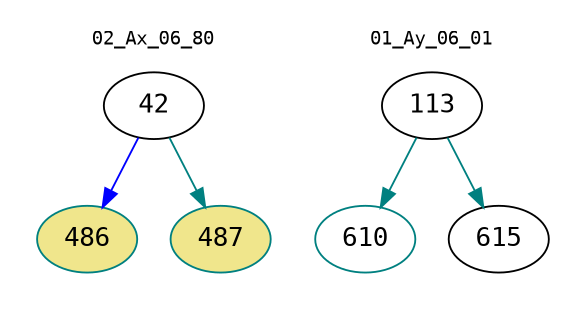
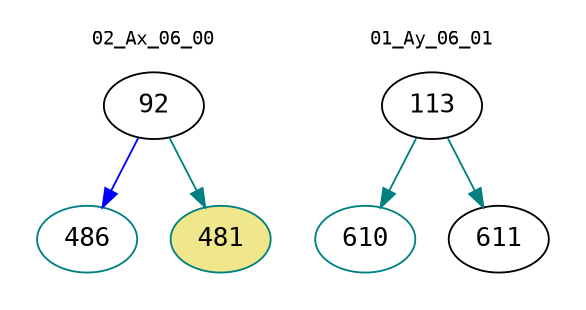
(154, 40) -> (154, 40)
(154, 106) -> (154, 106)
(87, 239) -> (87, 239)
(221, 239) -> (221, 239)
(499, 239) -> (499, 239)
